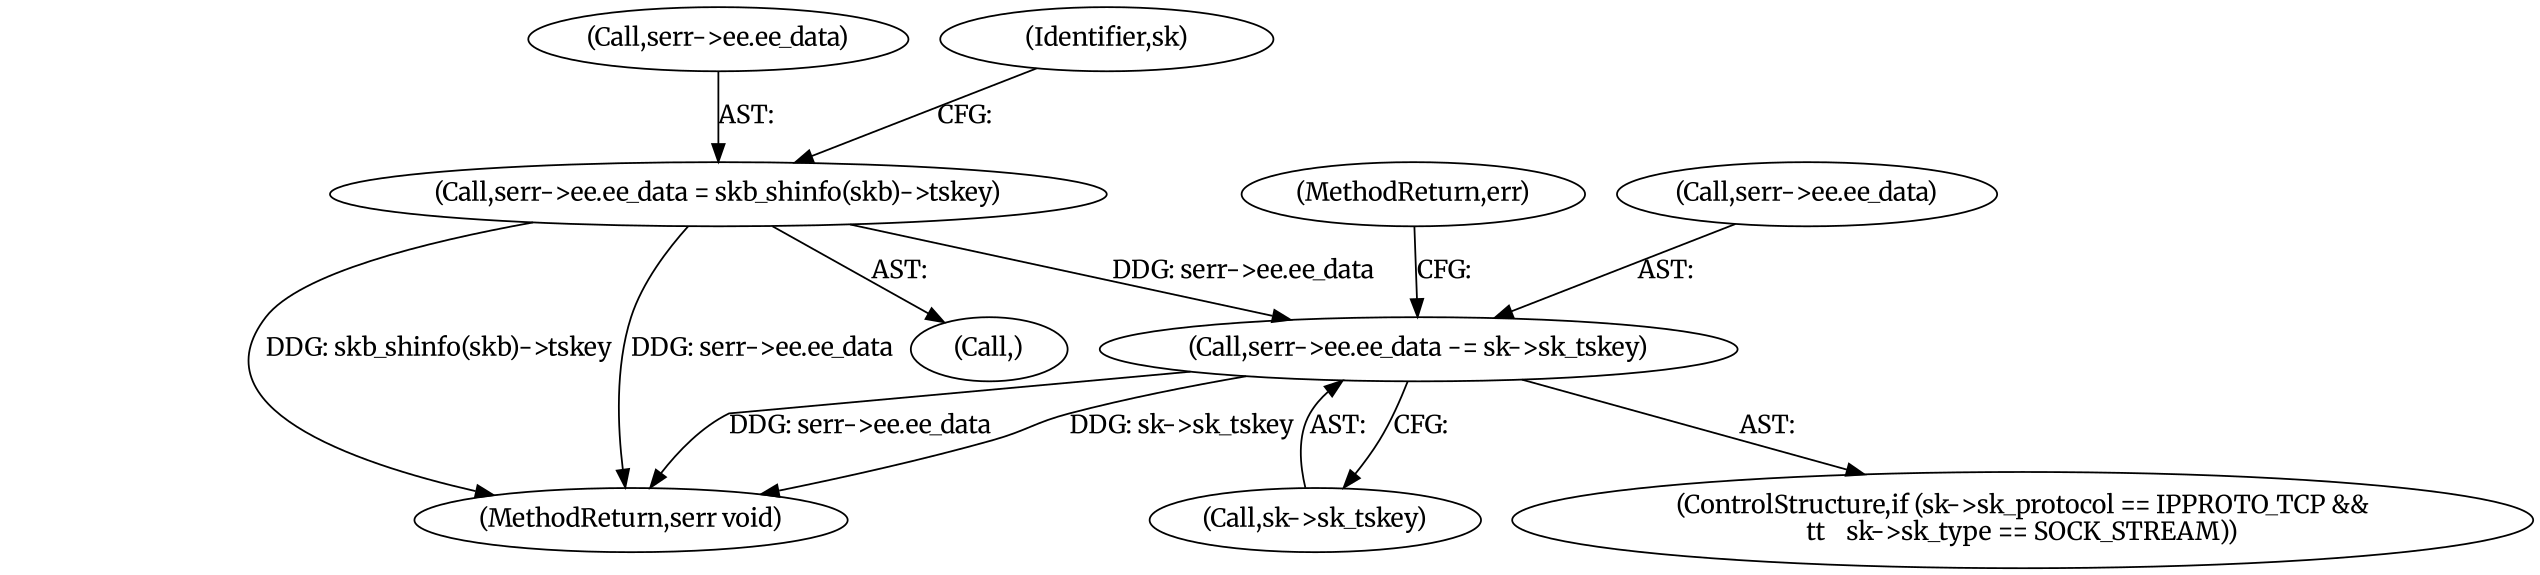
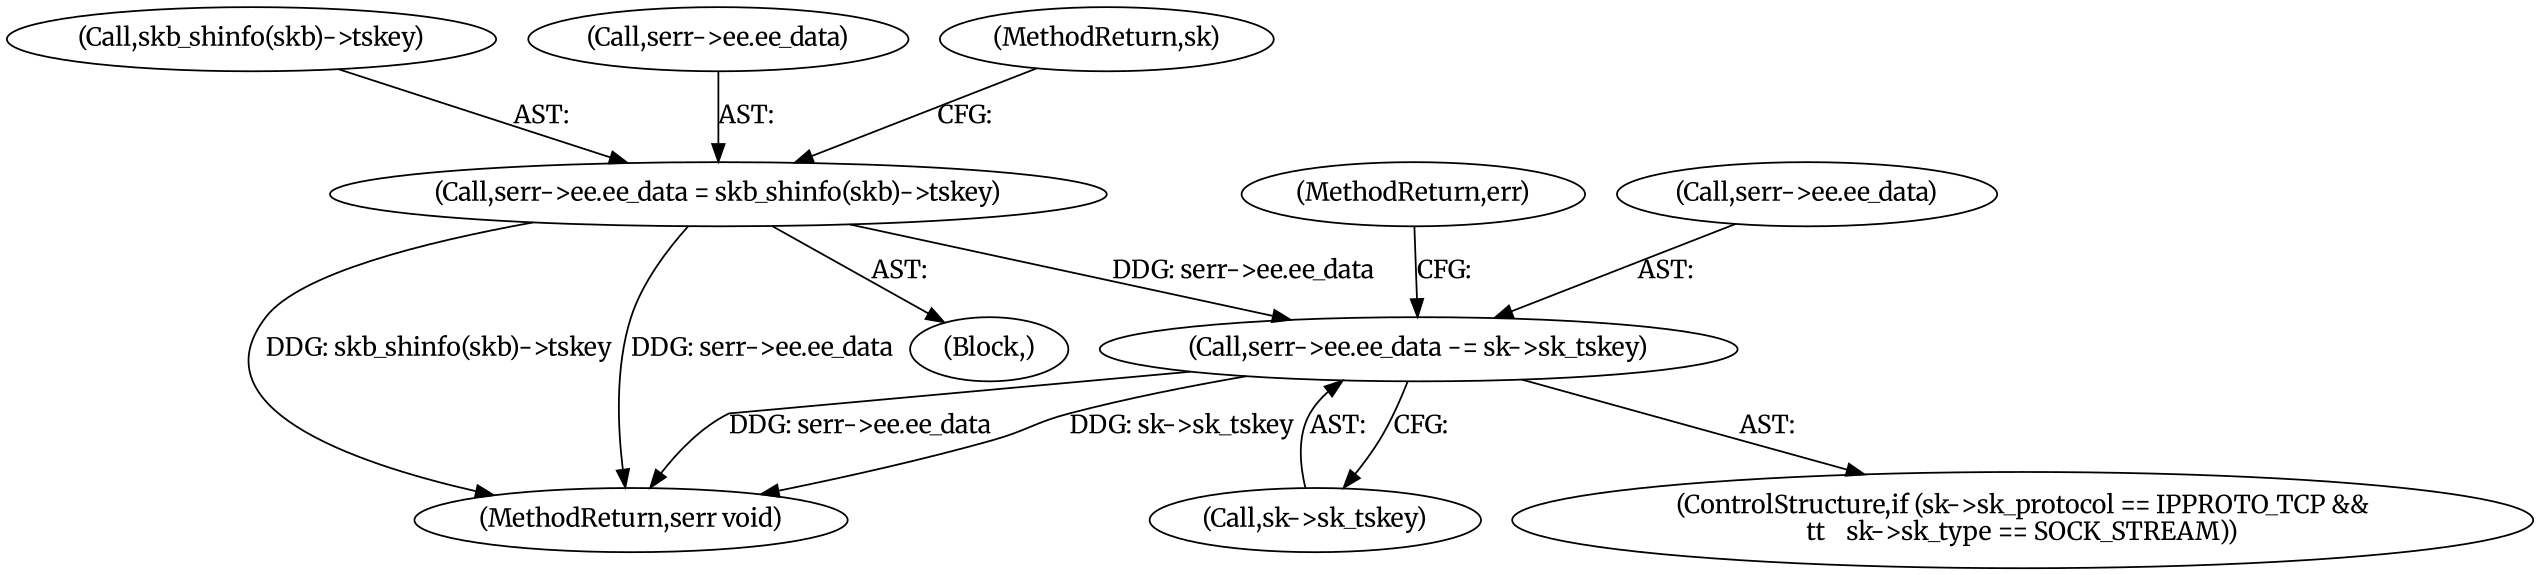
none -> (252, 39)
(1107, 39) -> (1107, 39)
(989, 349) -> (989, 349)
